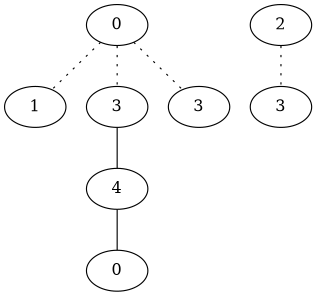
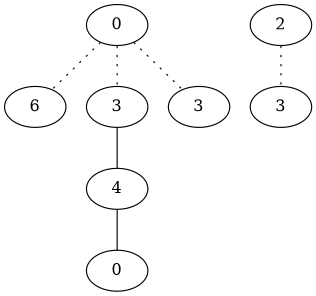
(35, 107) -> (35, 107)
